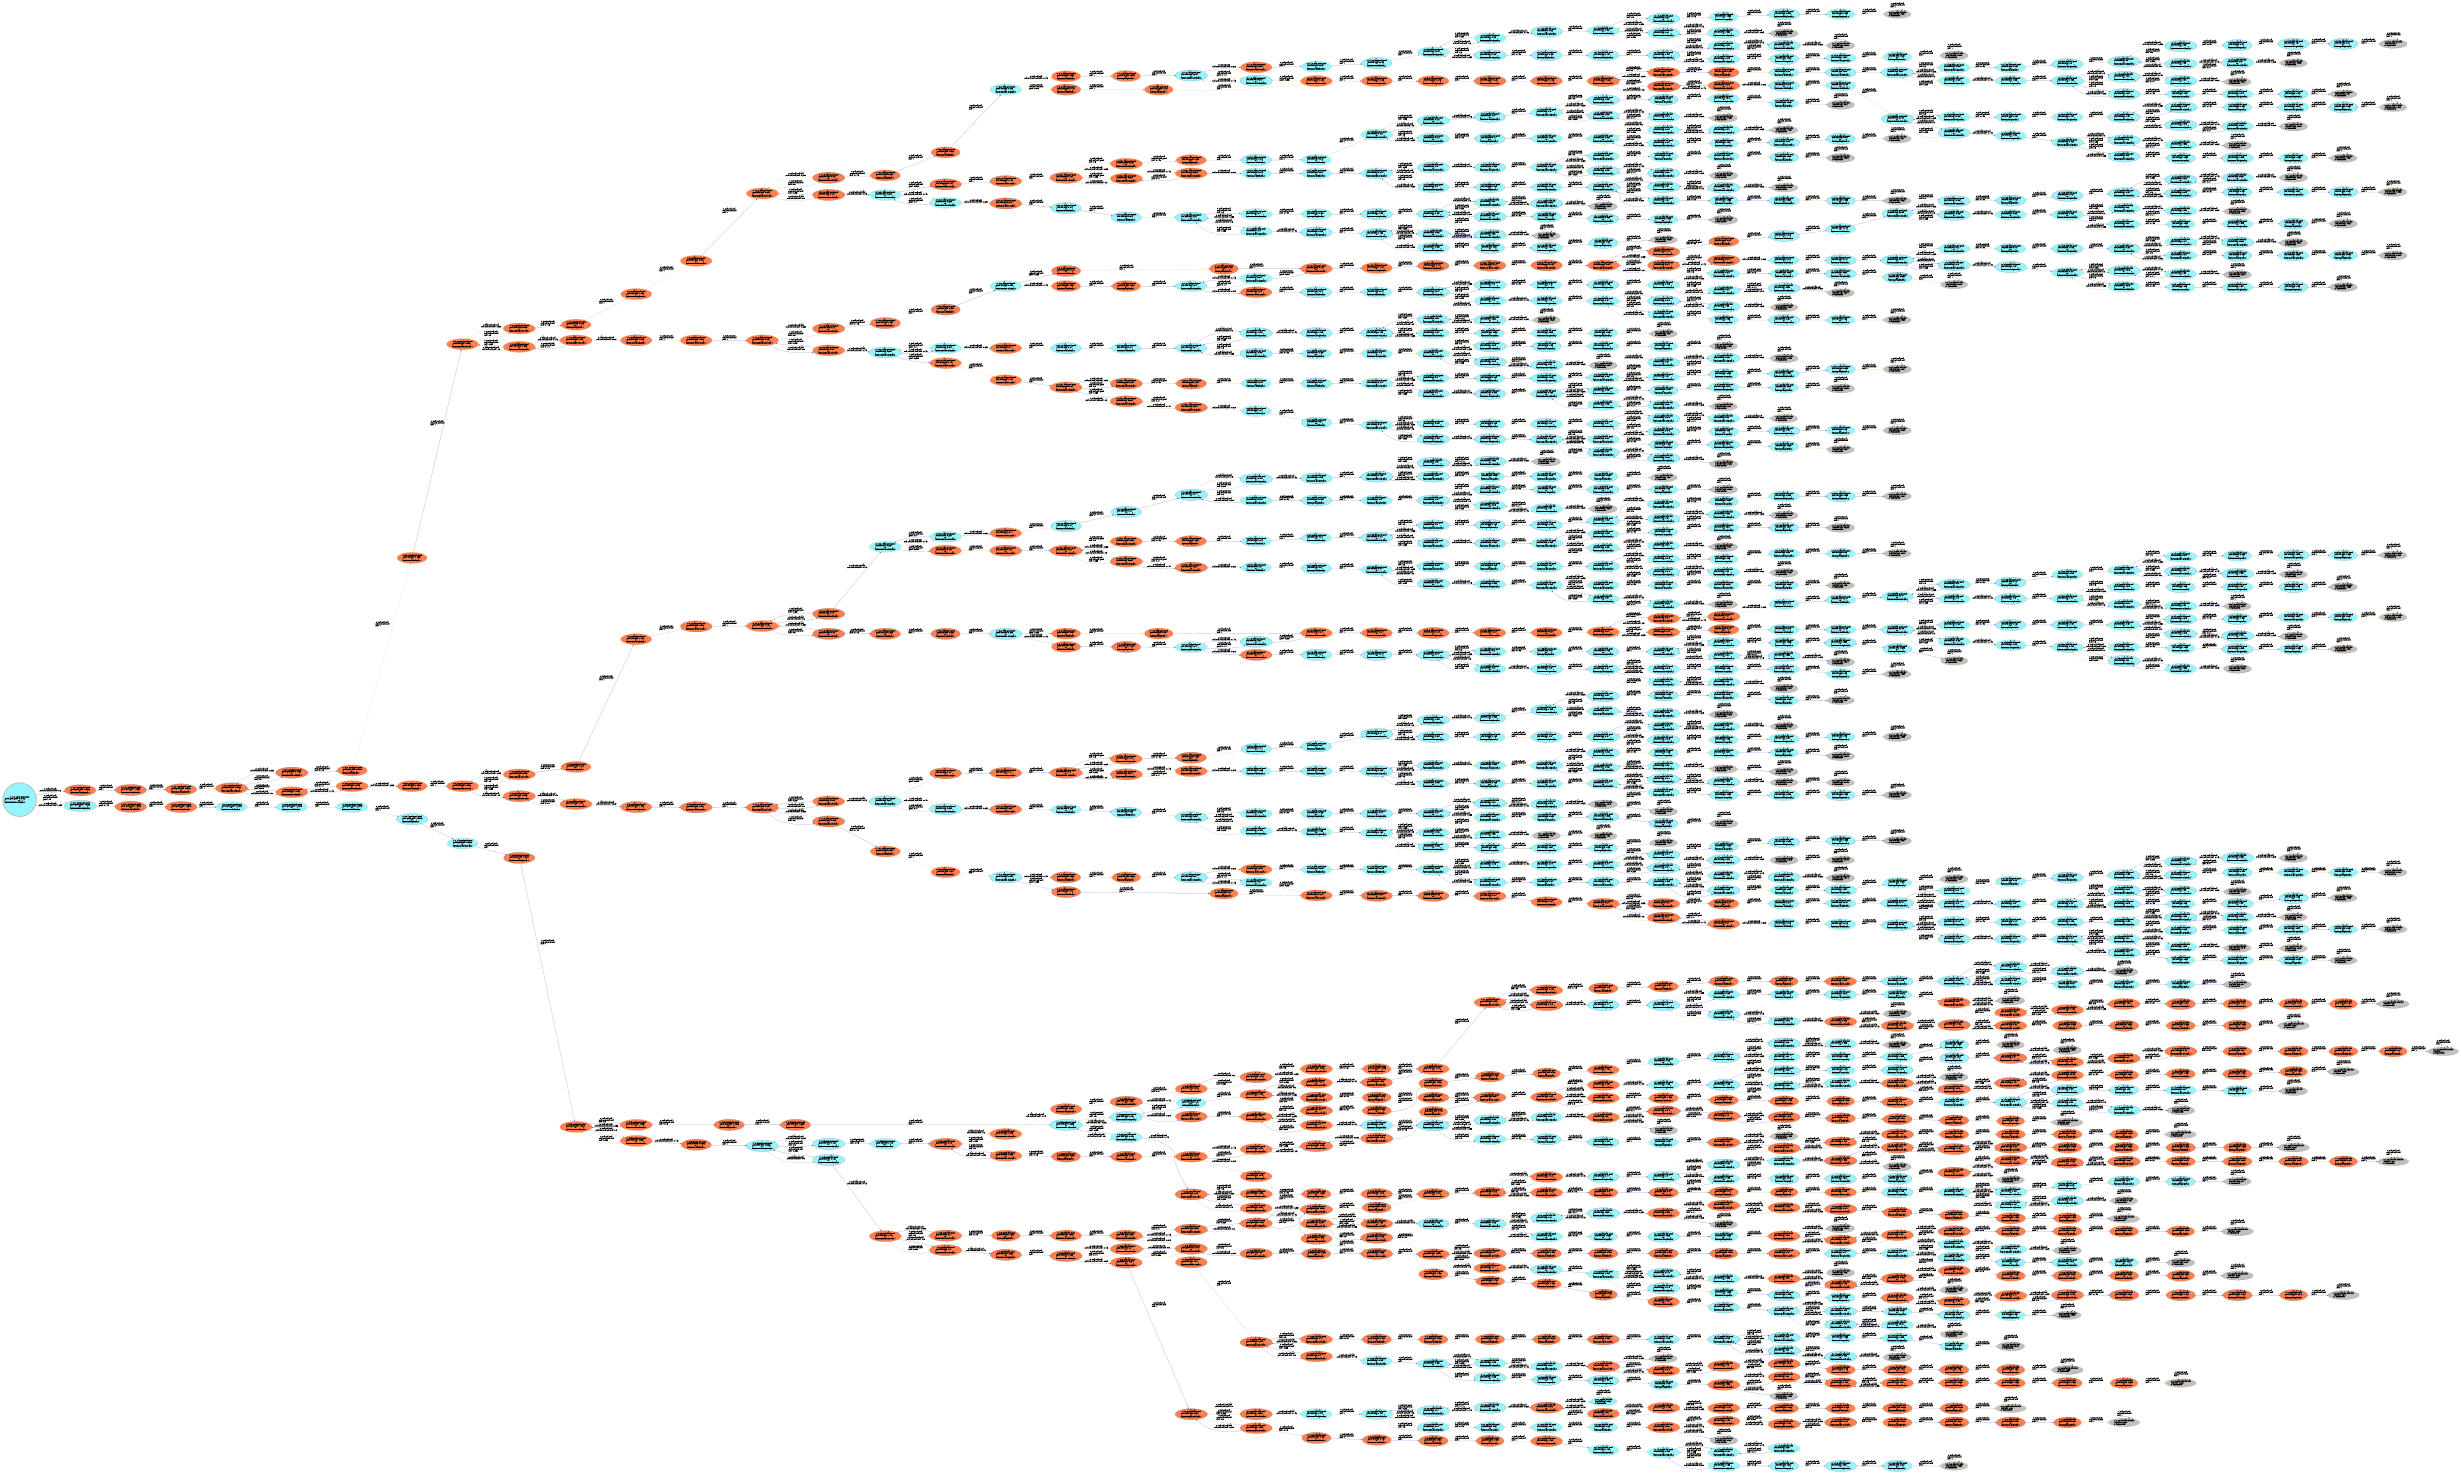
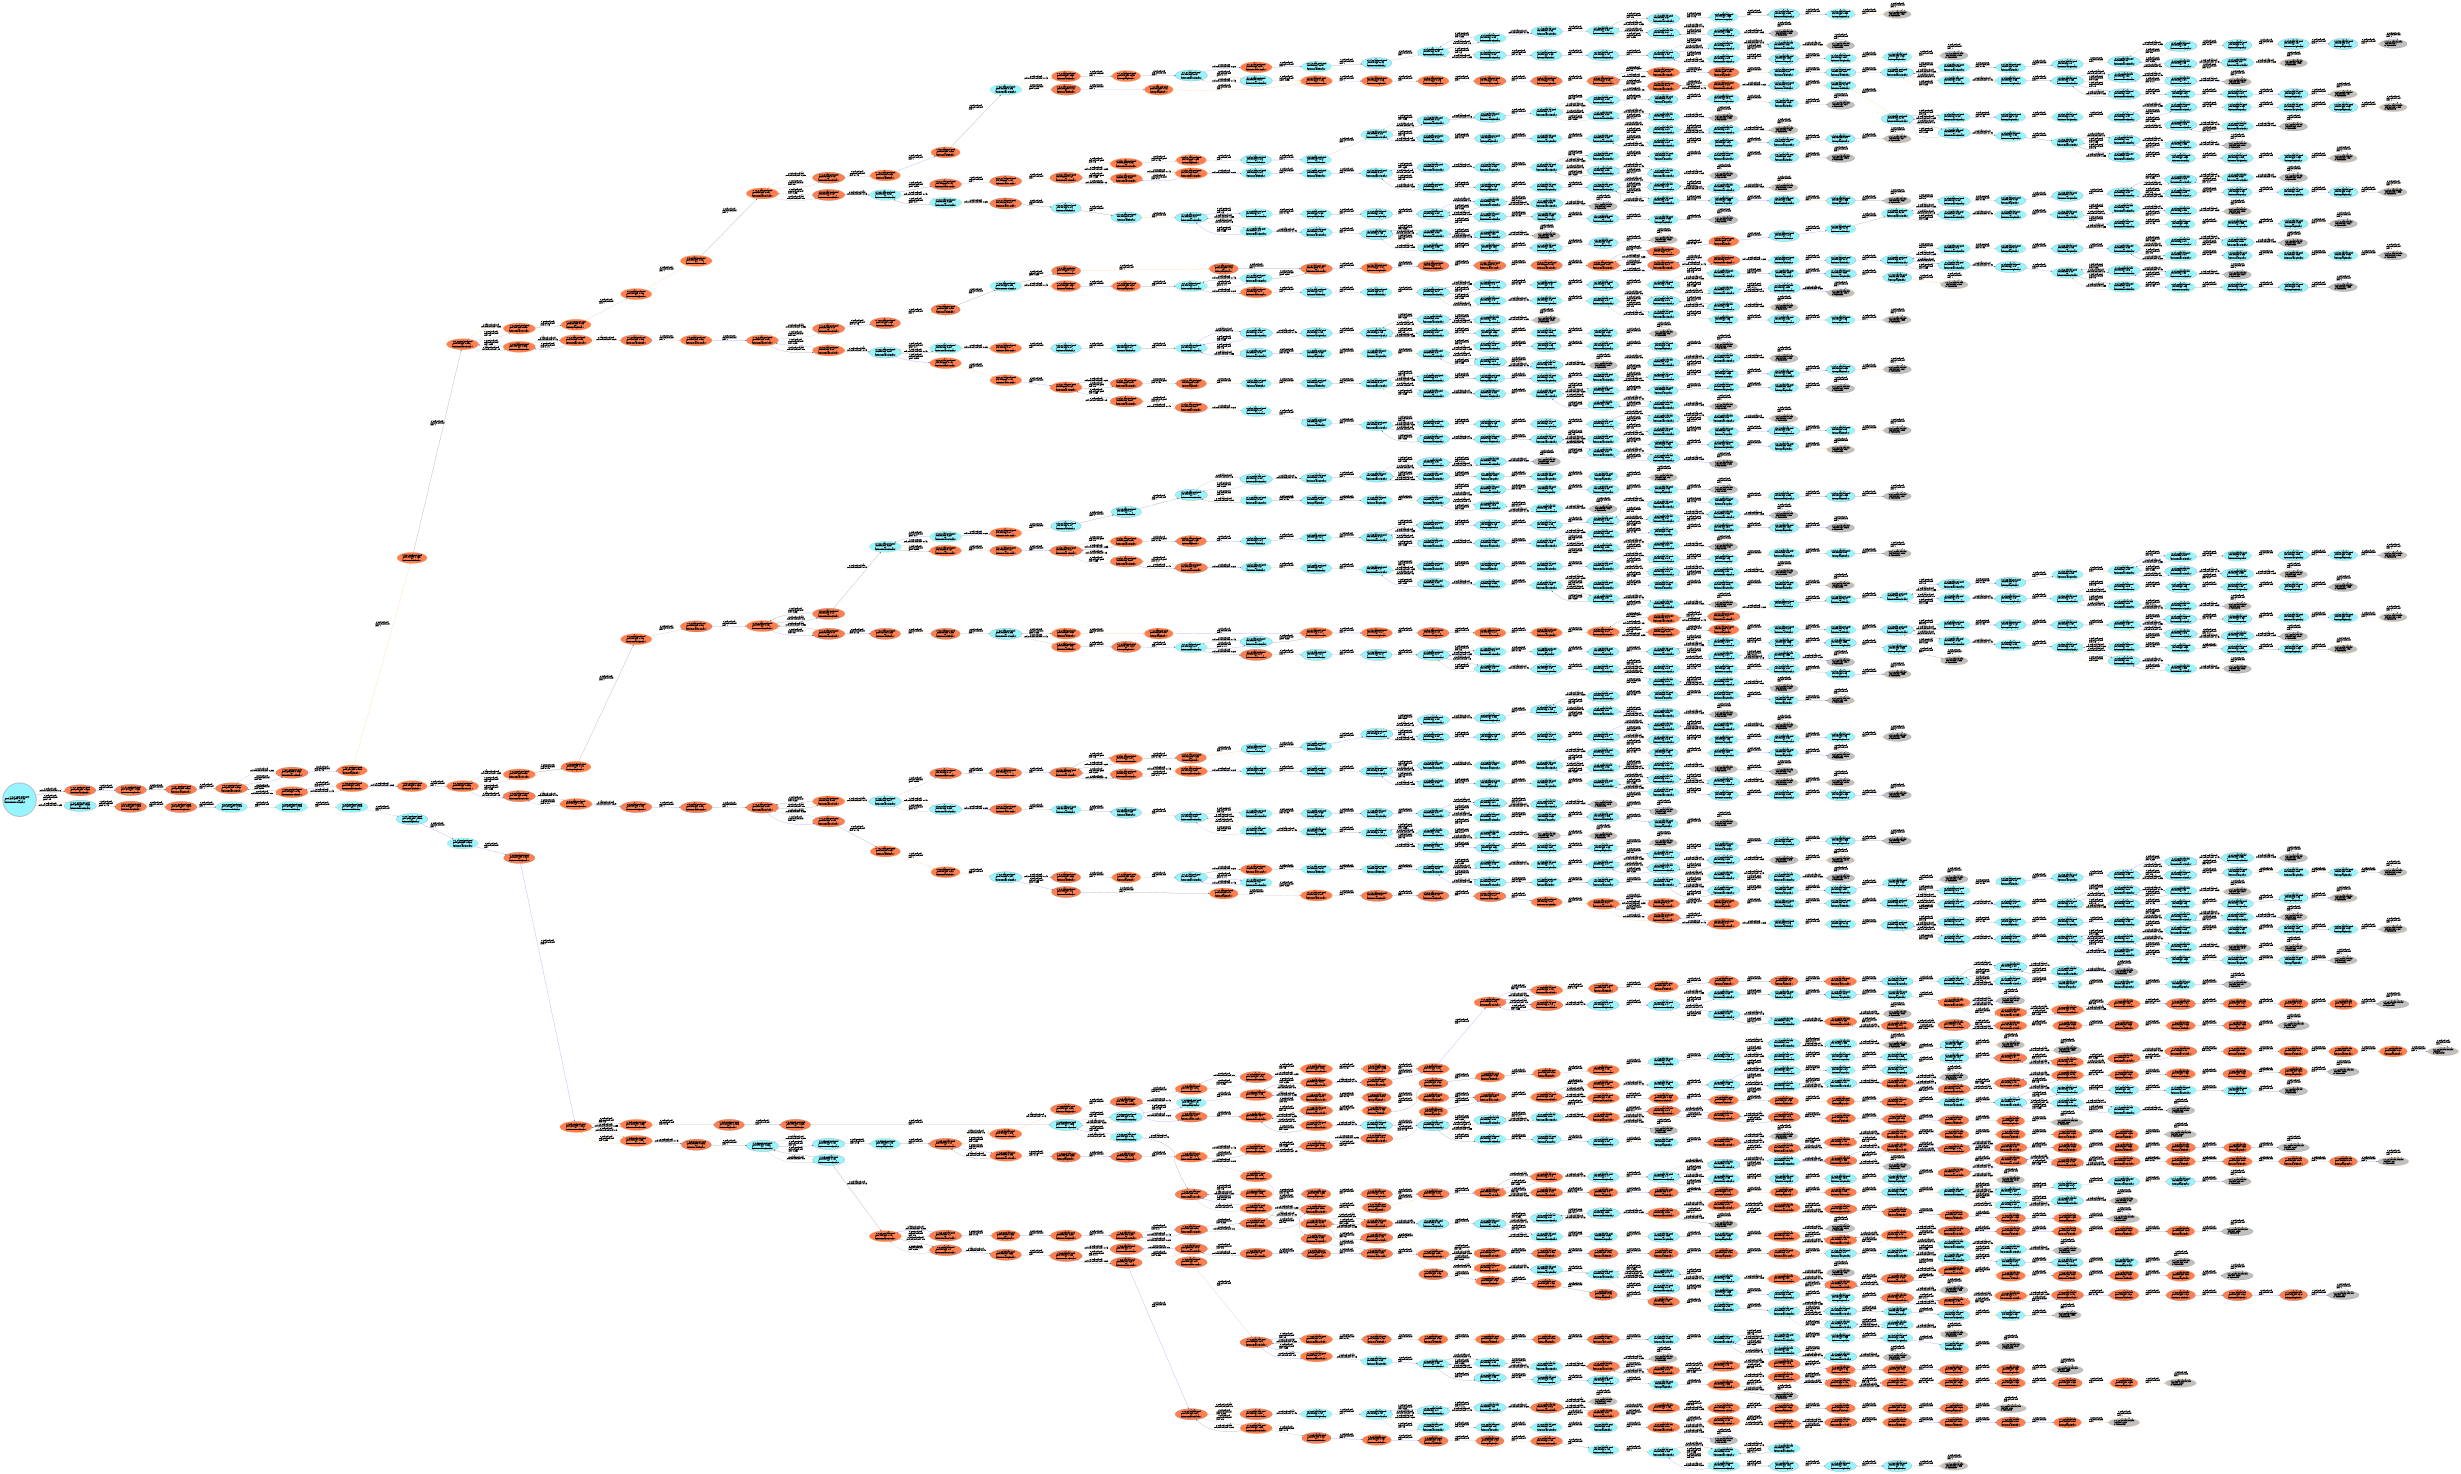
(1603, 1402) -> (1603, 1402)
